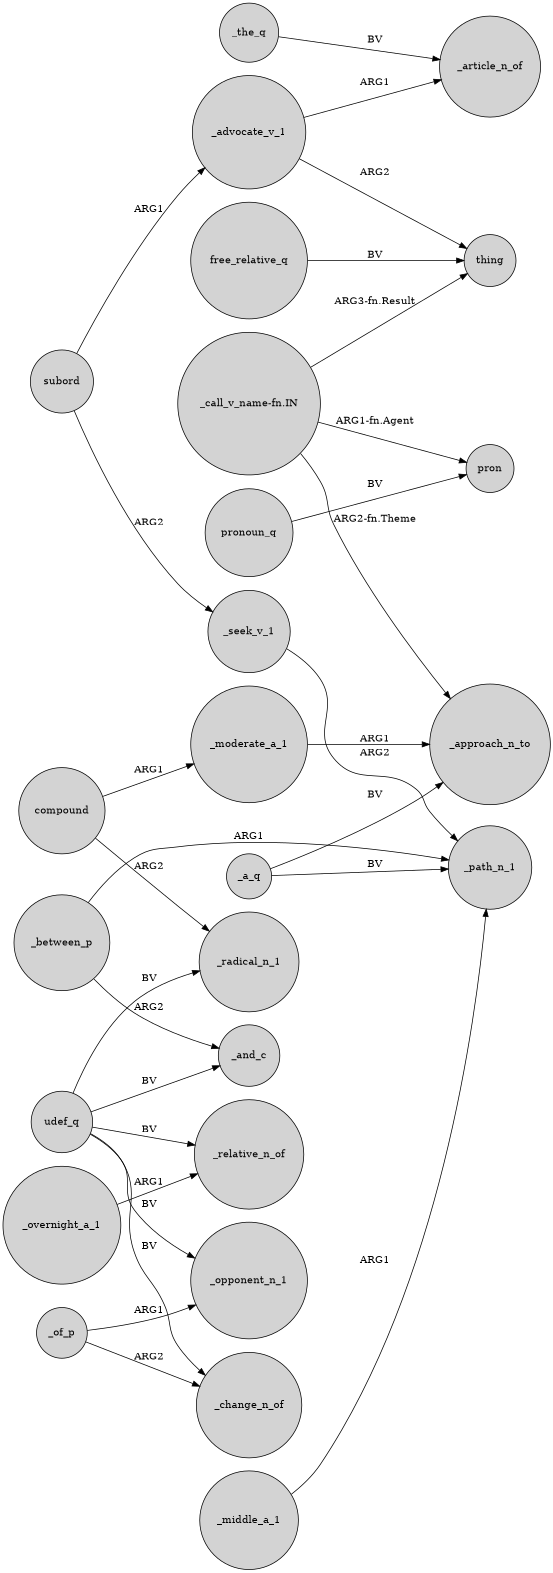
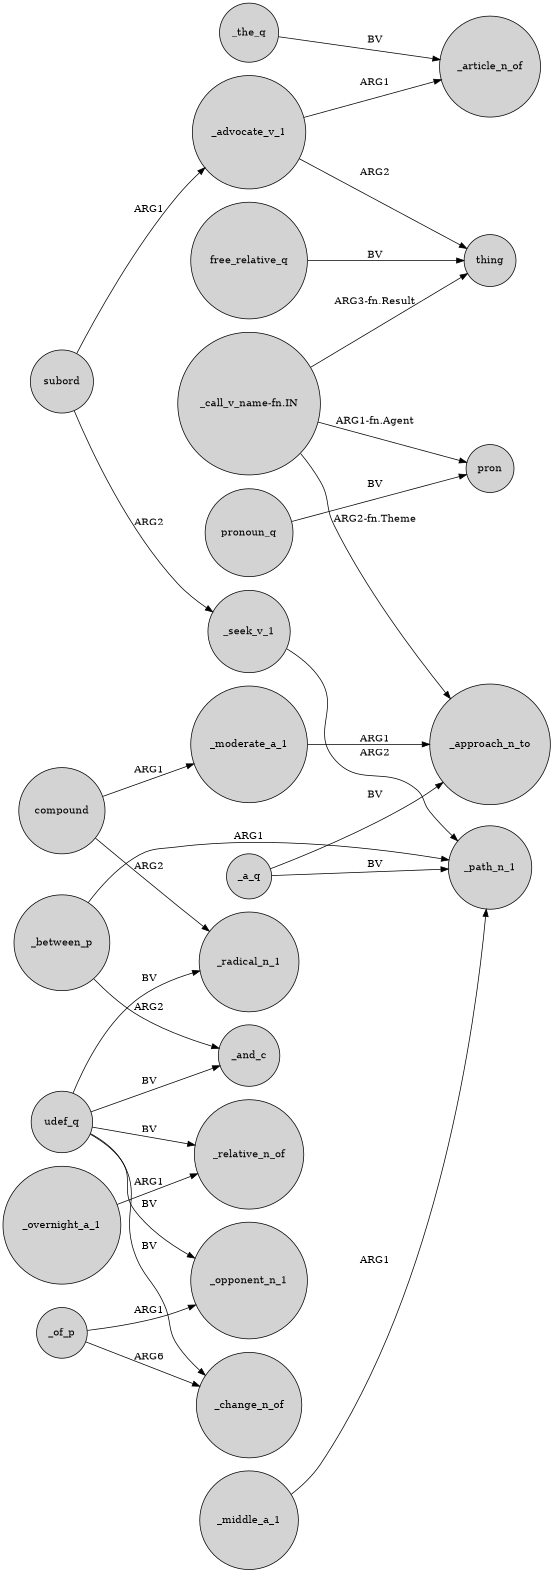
(149, 1357) -> (149, 1357)
